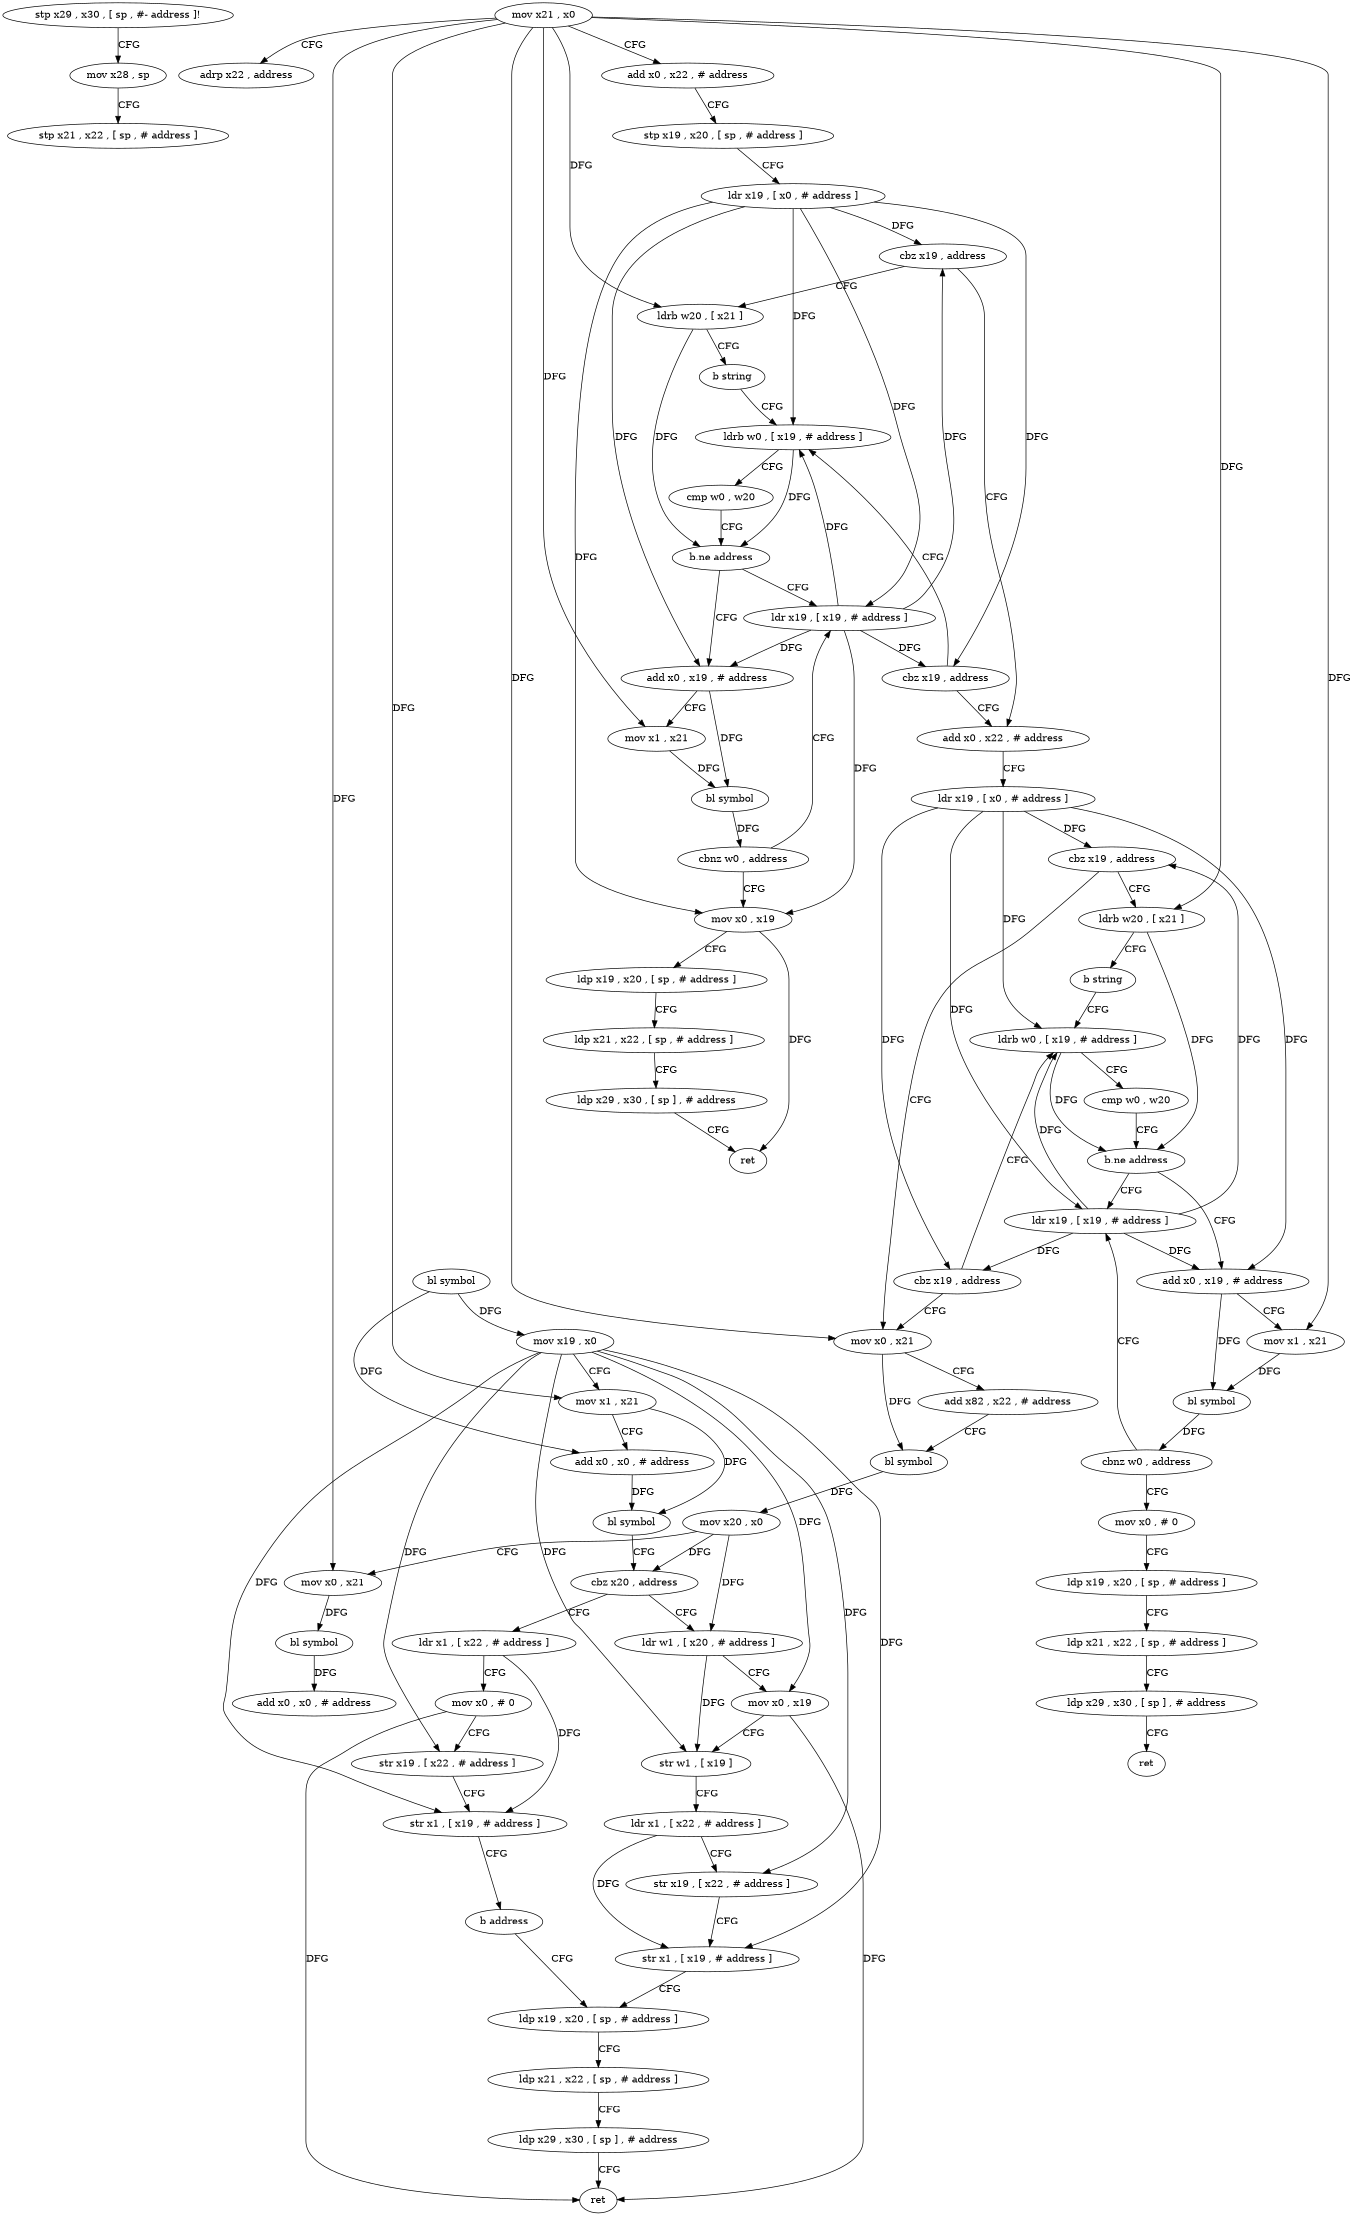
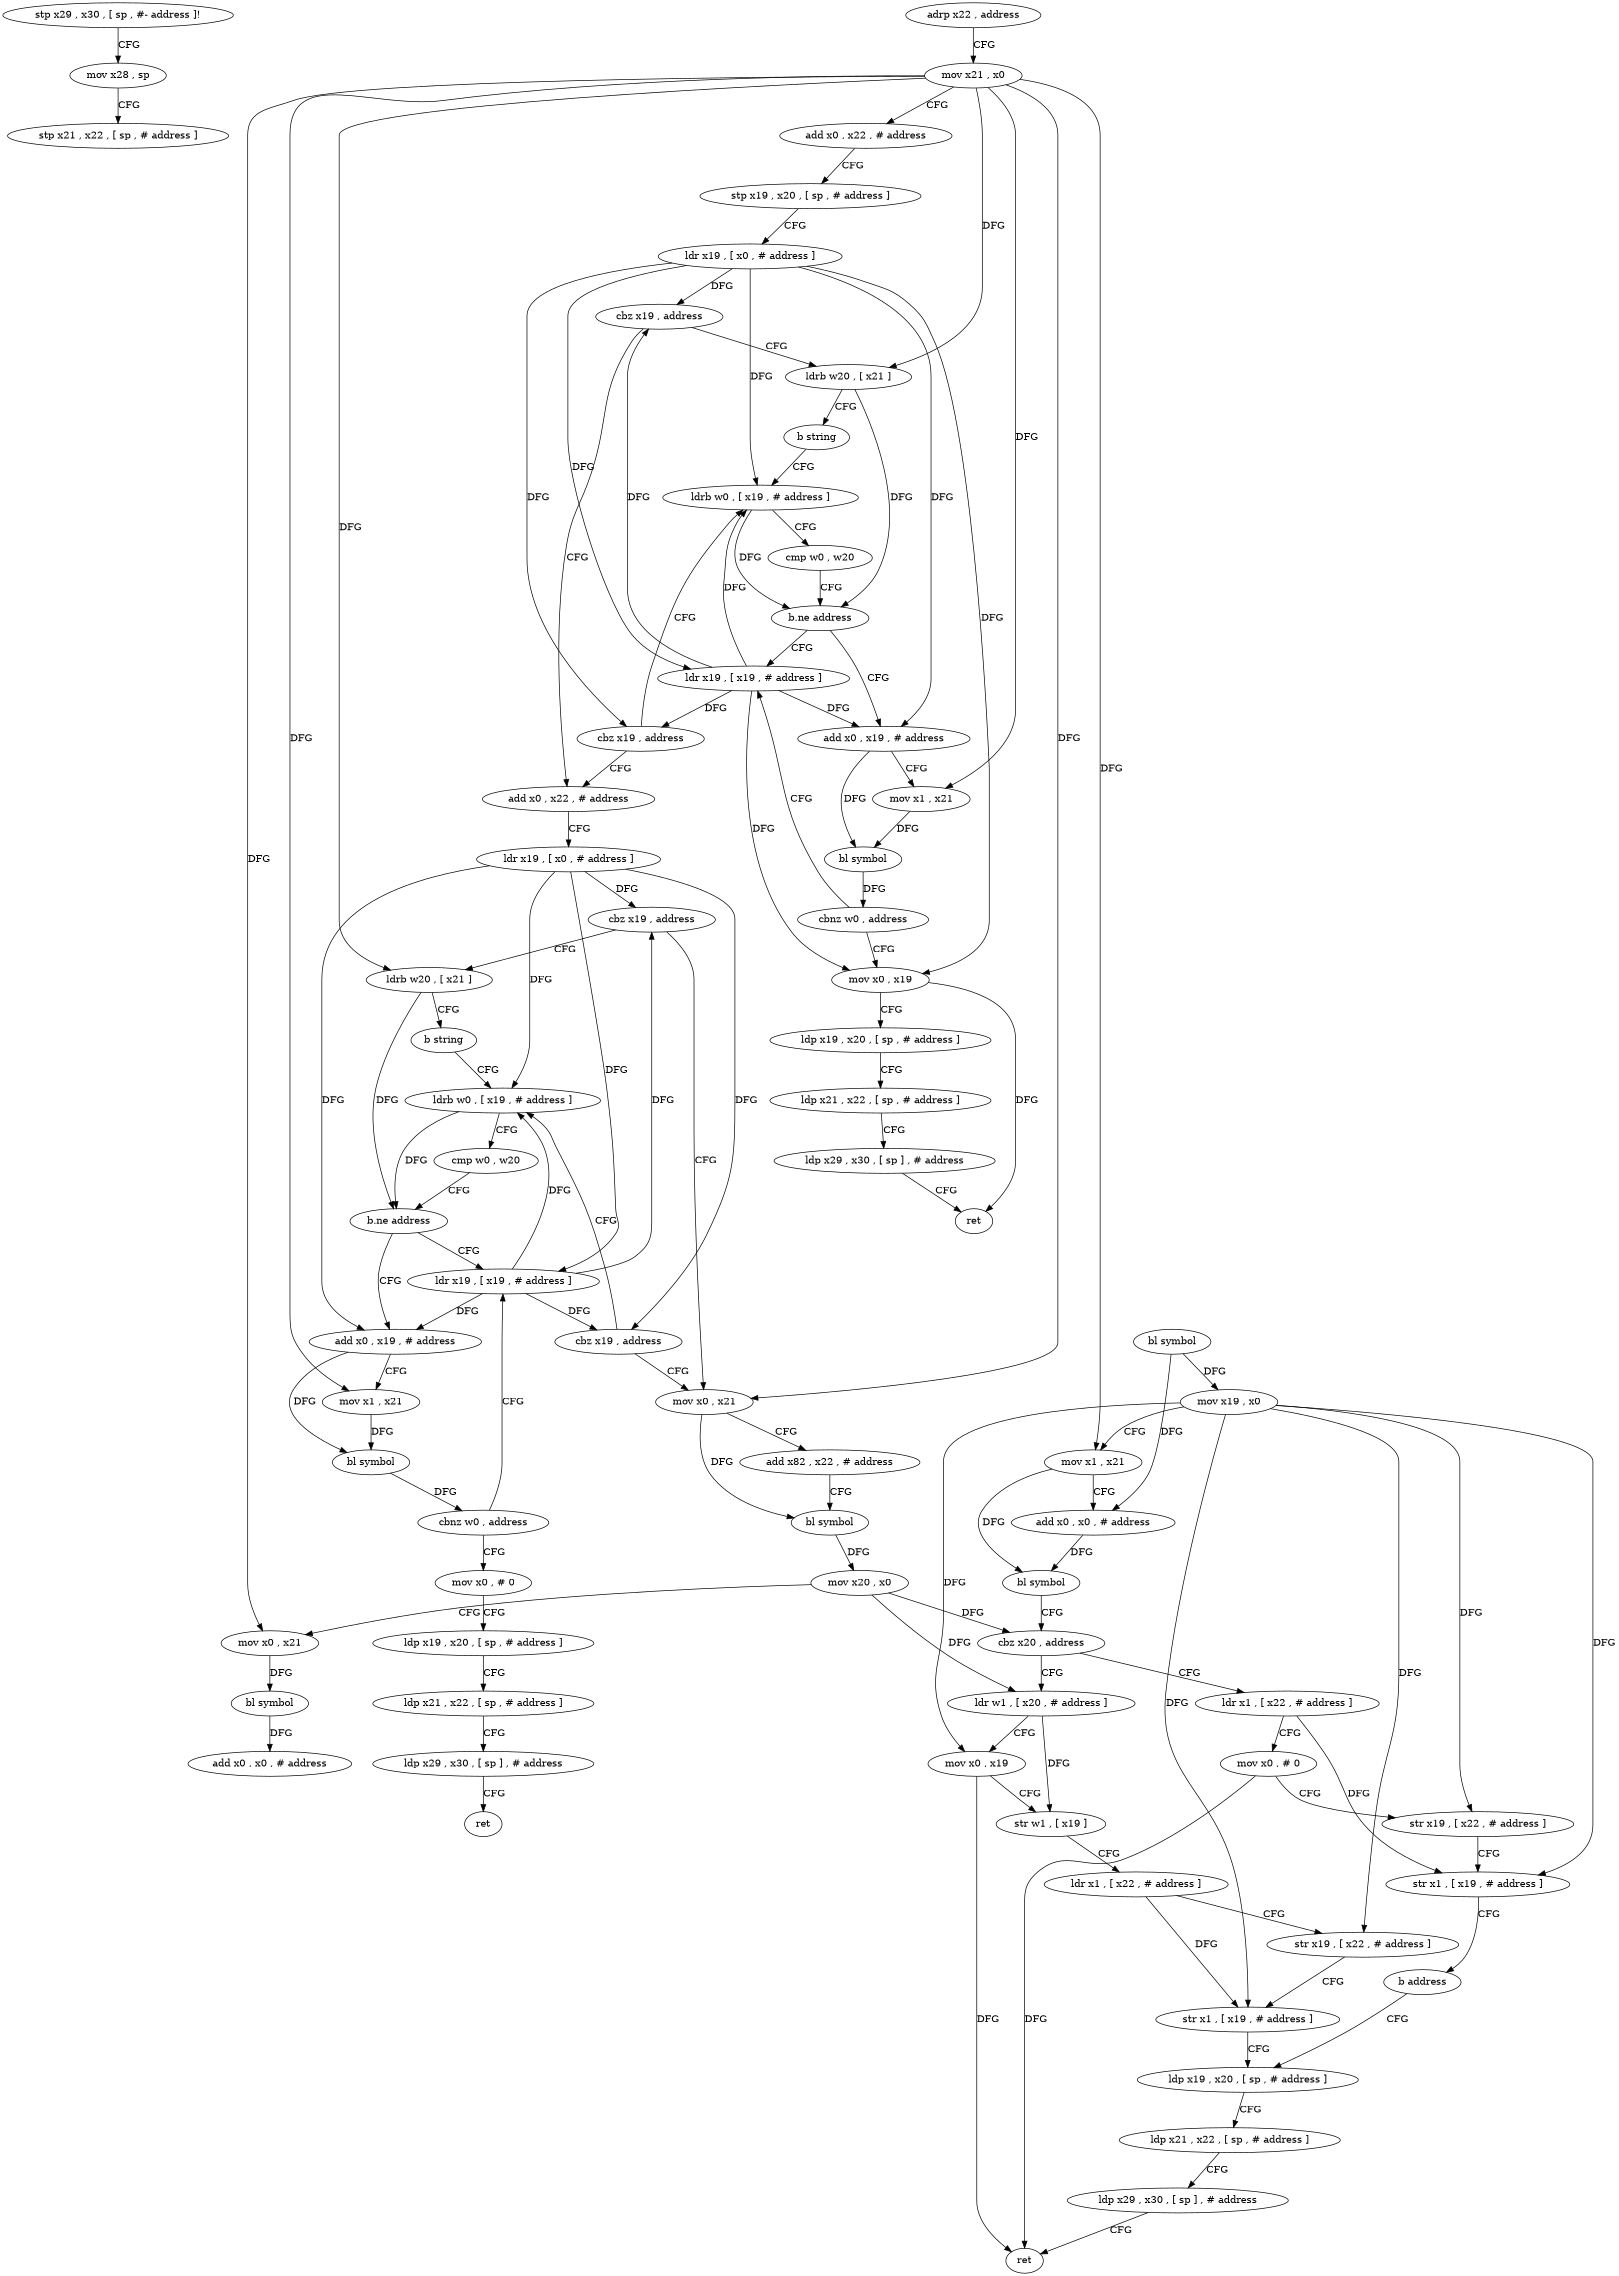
(378, 27) -> (973, 42)
(549, 1571) -> none
